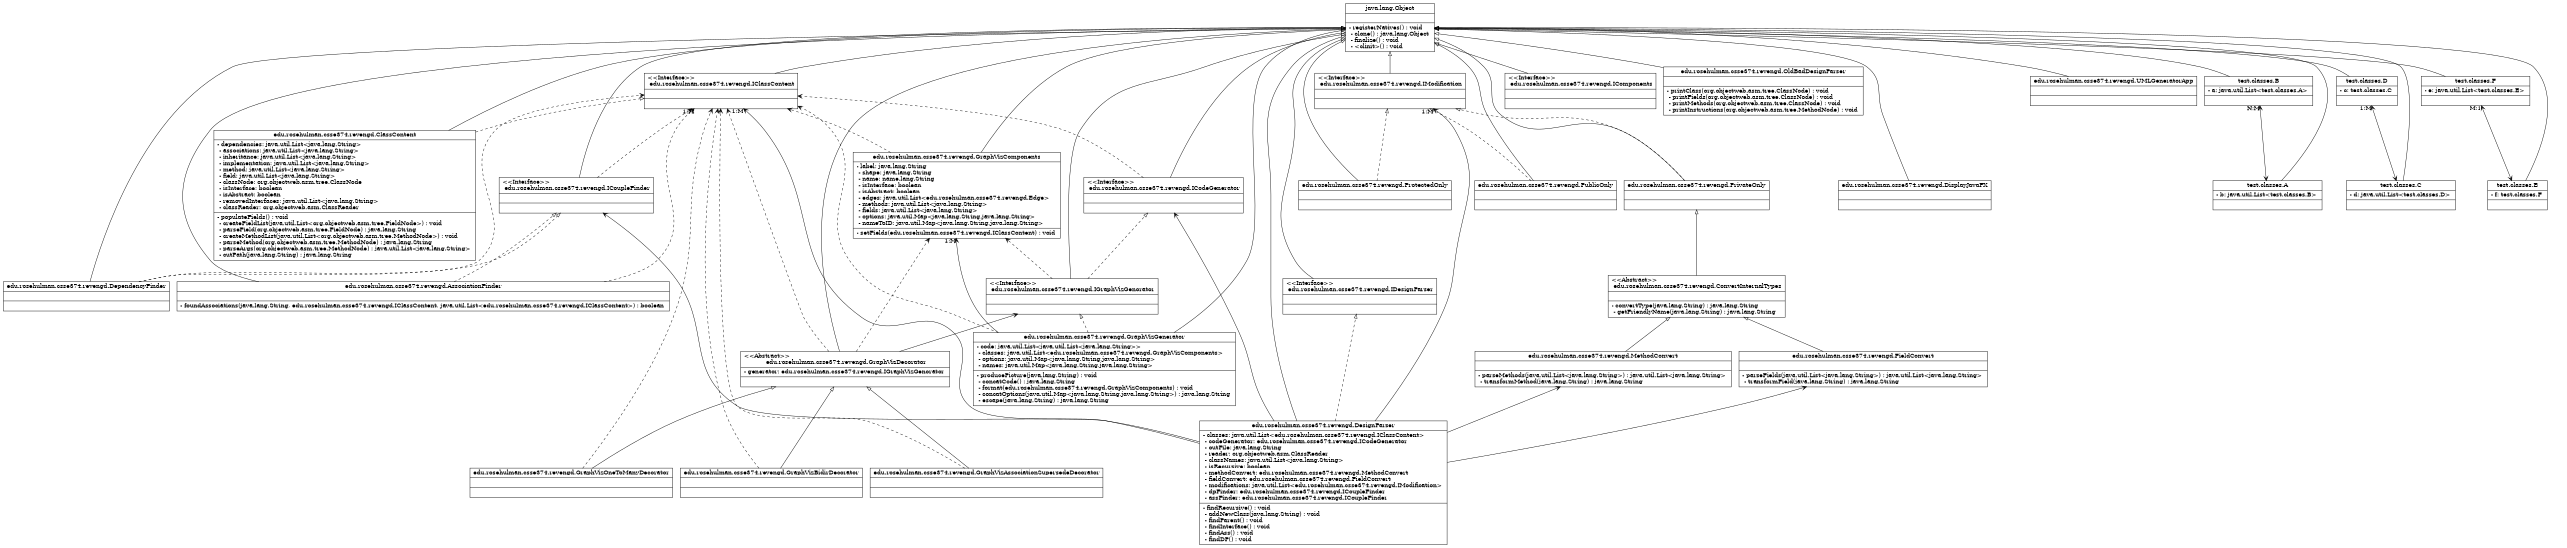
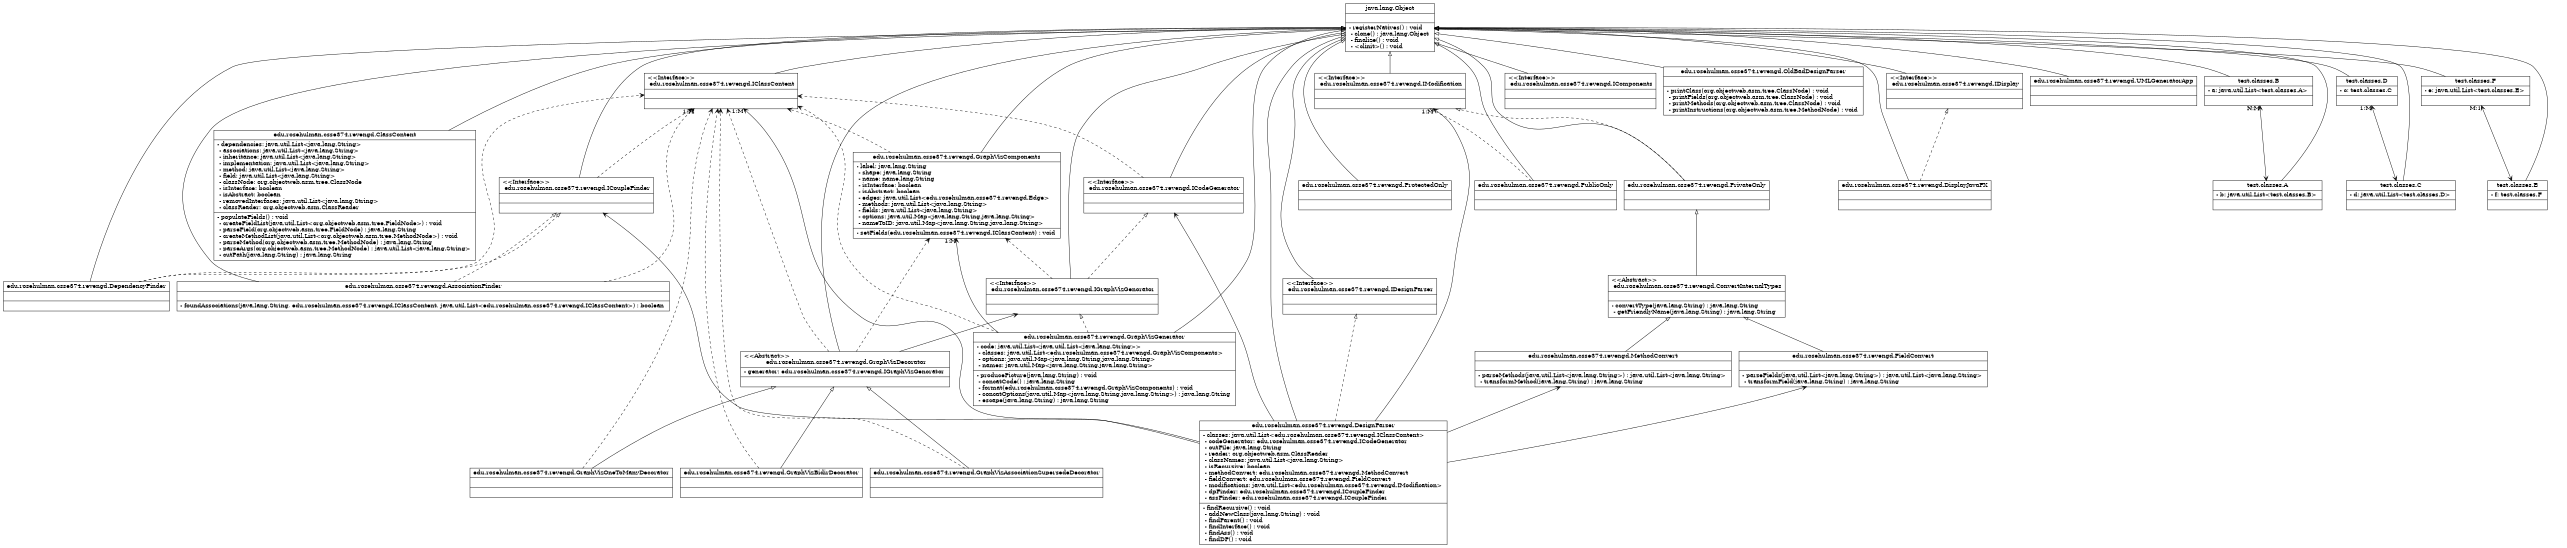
none -> (1955, 91)
(557, 112) -> none
(1382, 147) -> none
